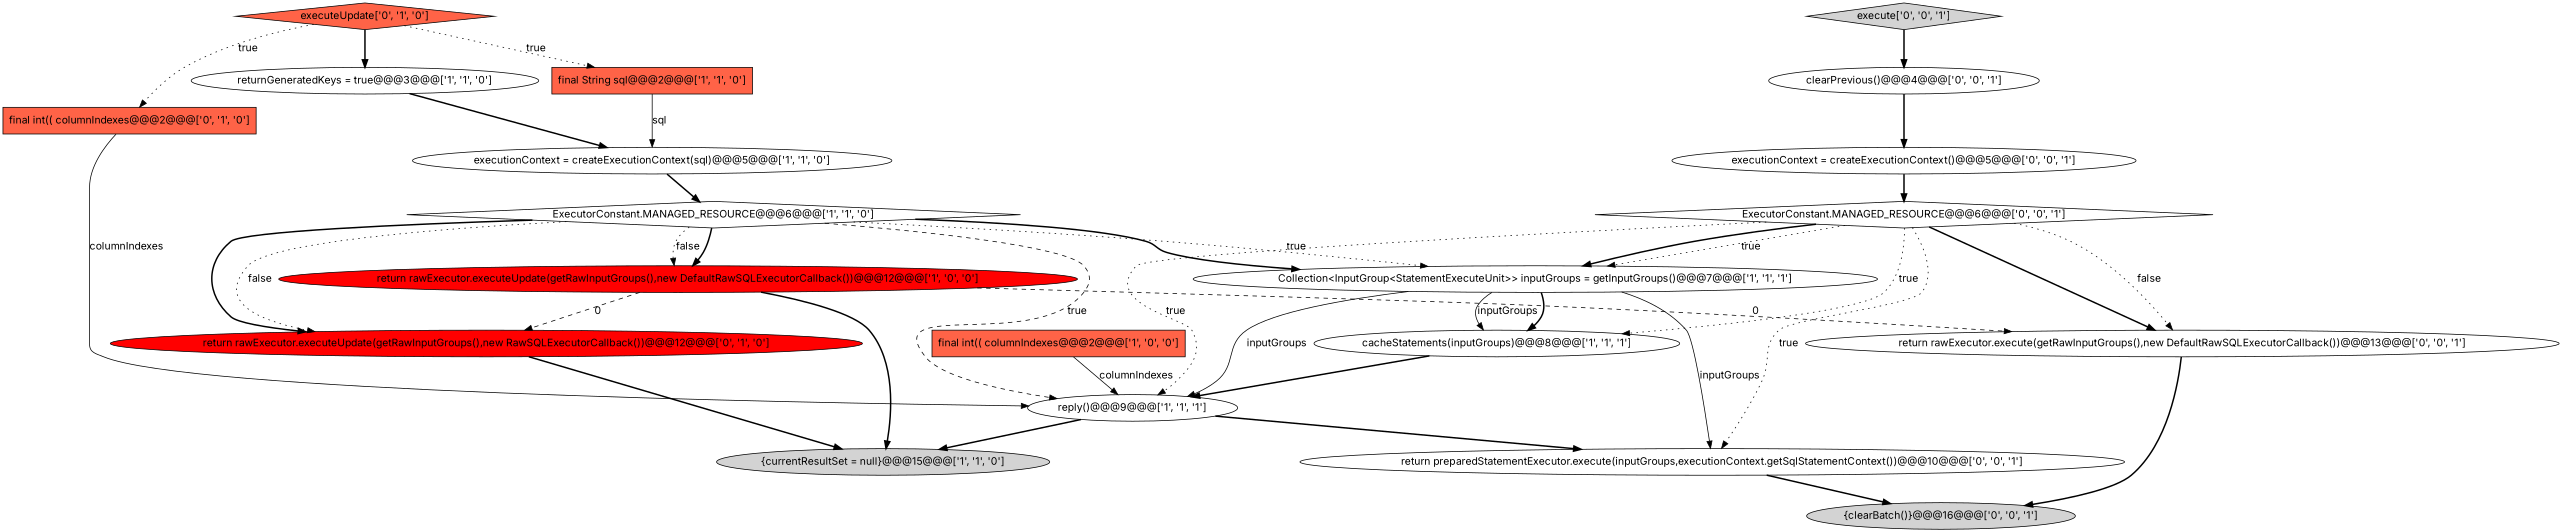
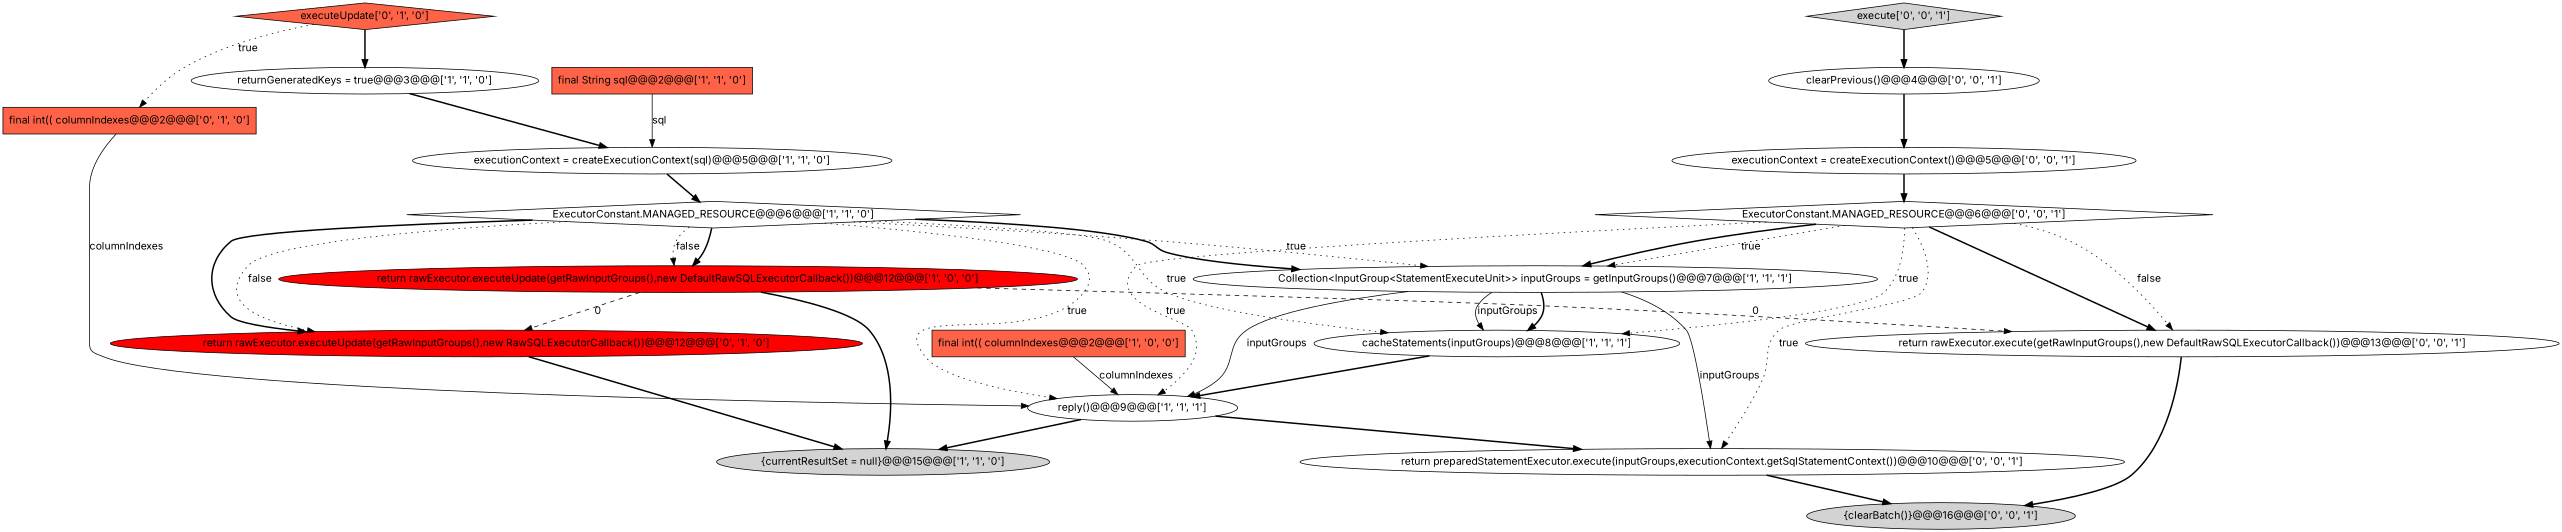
(496, 46) -> none
none -> (1132, 259)
(1069, 304) -> (1069, 304)
